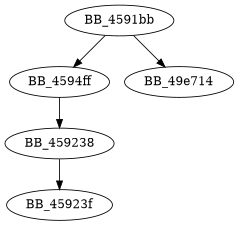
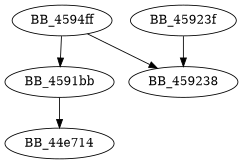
(92, 48) -> (61, 47)
(179, 82) -> (60, 144)
(60, 170) -> (183, 47)
